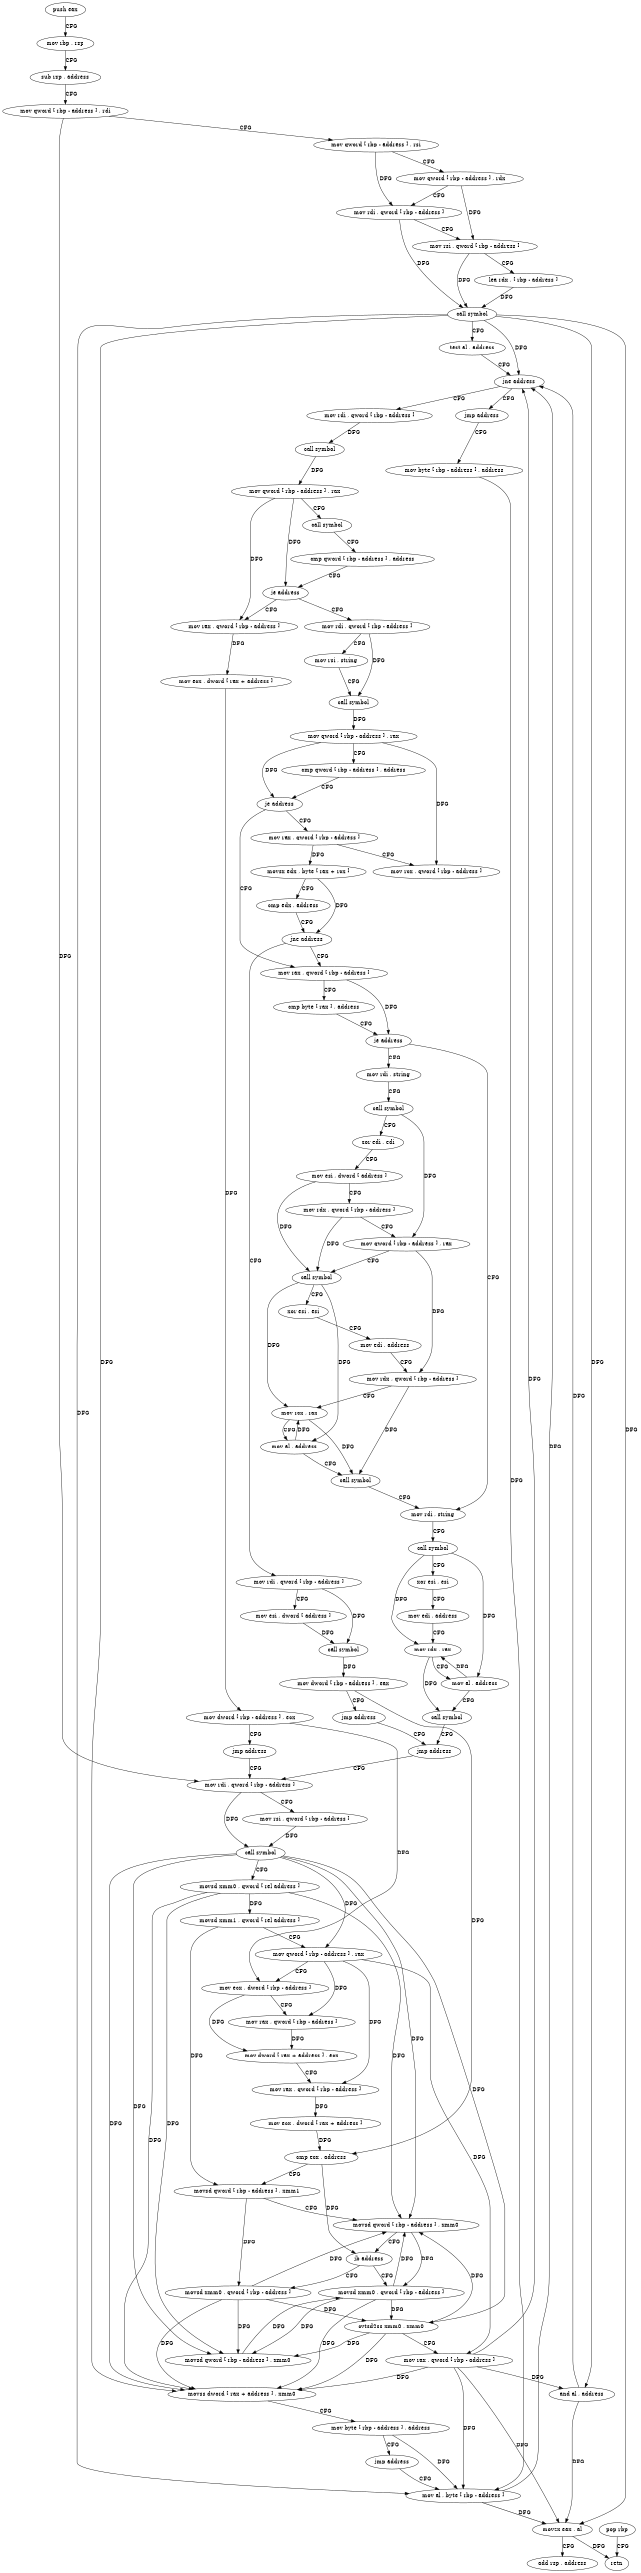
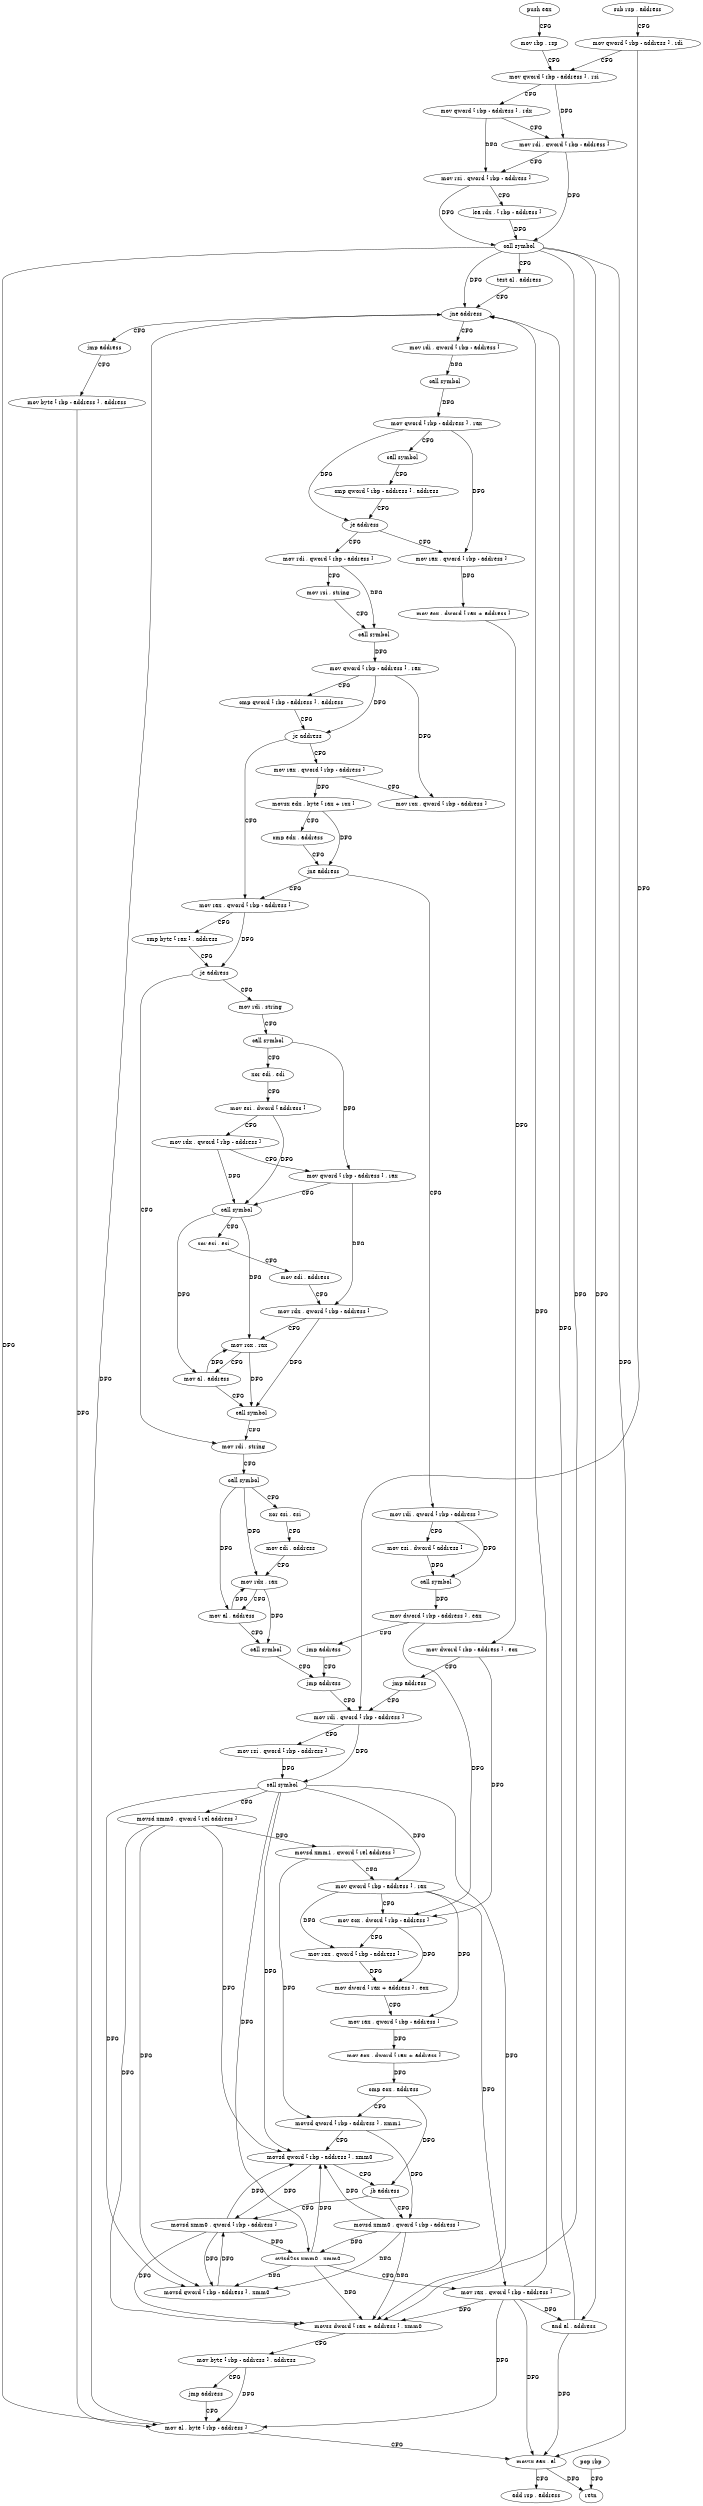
(65, 59) -> (546, 59)
(472, 1920) -> (471, 1767)
(525, 2513) -> (397, 2445)
